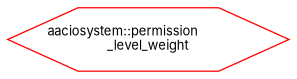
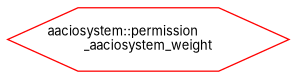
(148, 39) -> (148, 39)
